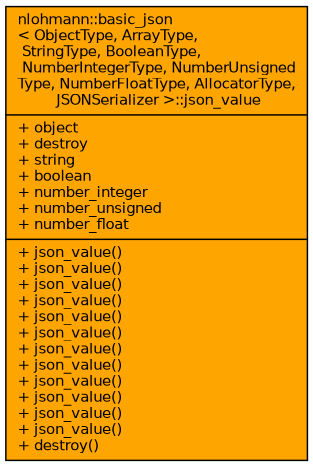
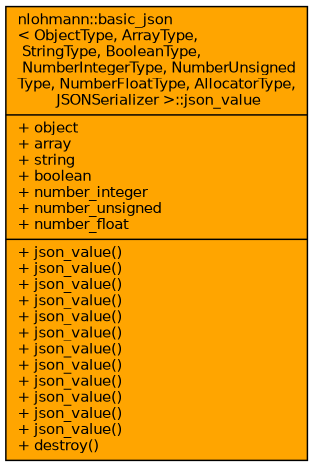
(53, 144) -> (45, 144)
